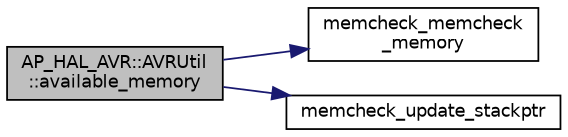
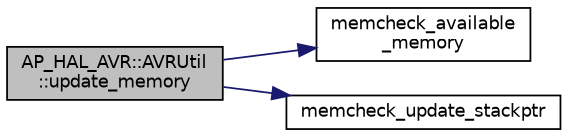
(423, 34) -> (423, 34)
(115, 73) -> (115, 73)
